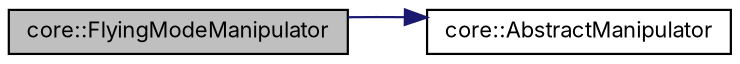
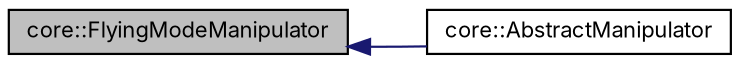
(376, 17) -> (399, 47)
